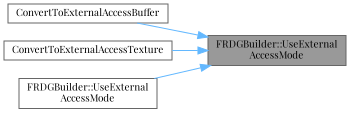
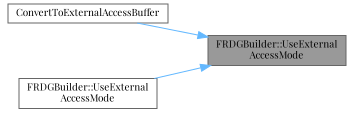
(88, 50) -> none
